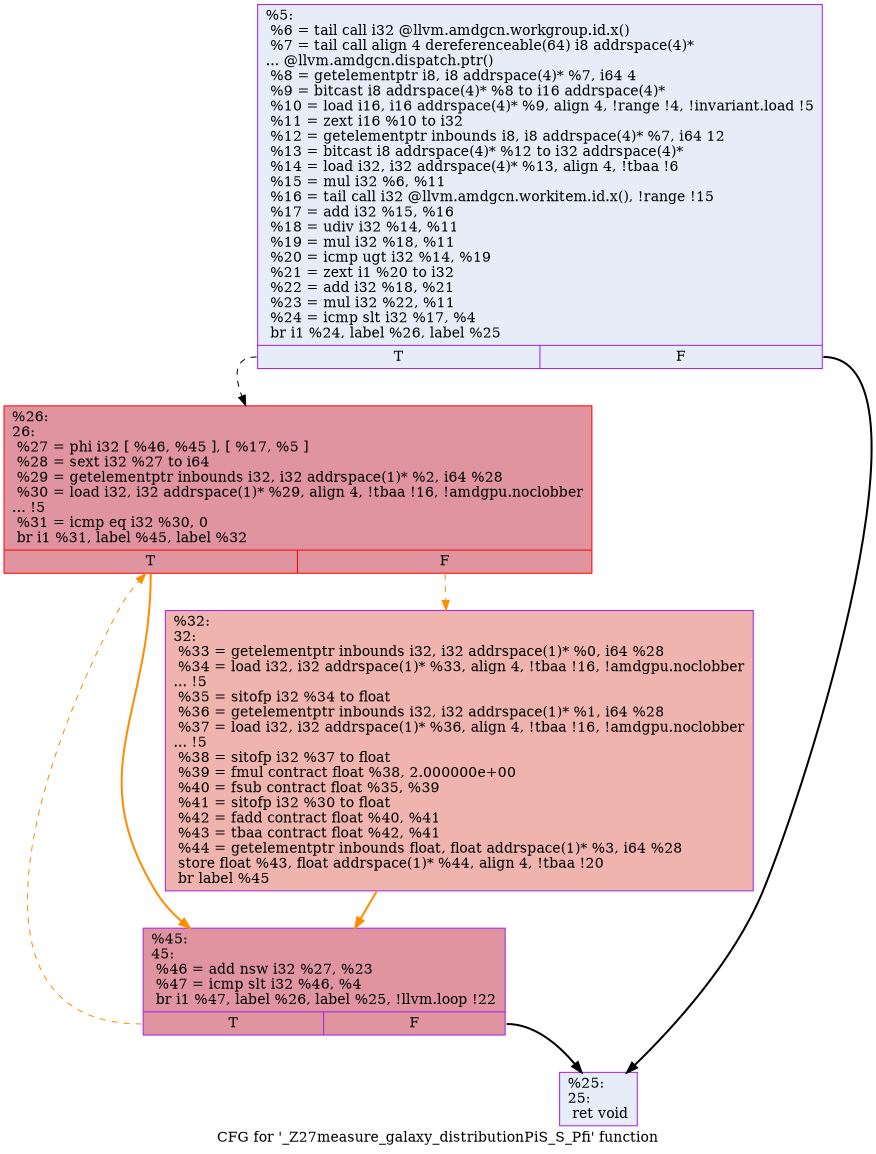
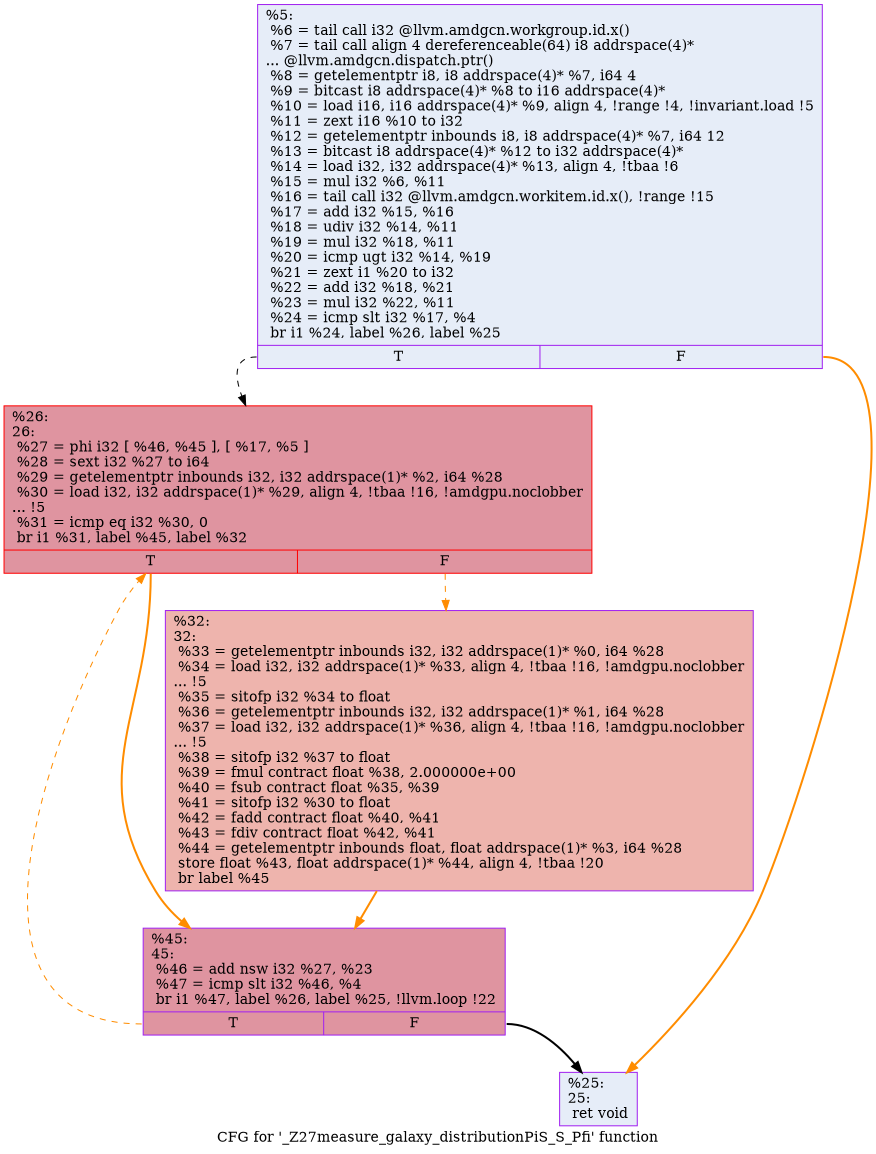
(819, 724) -> (819, 724)
(307, 833) -> (305, 833)
